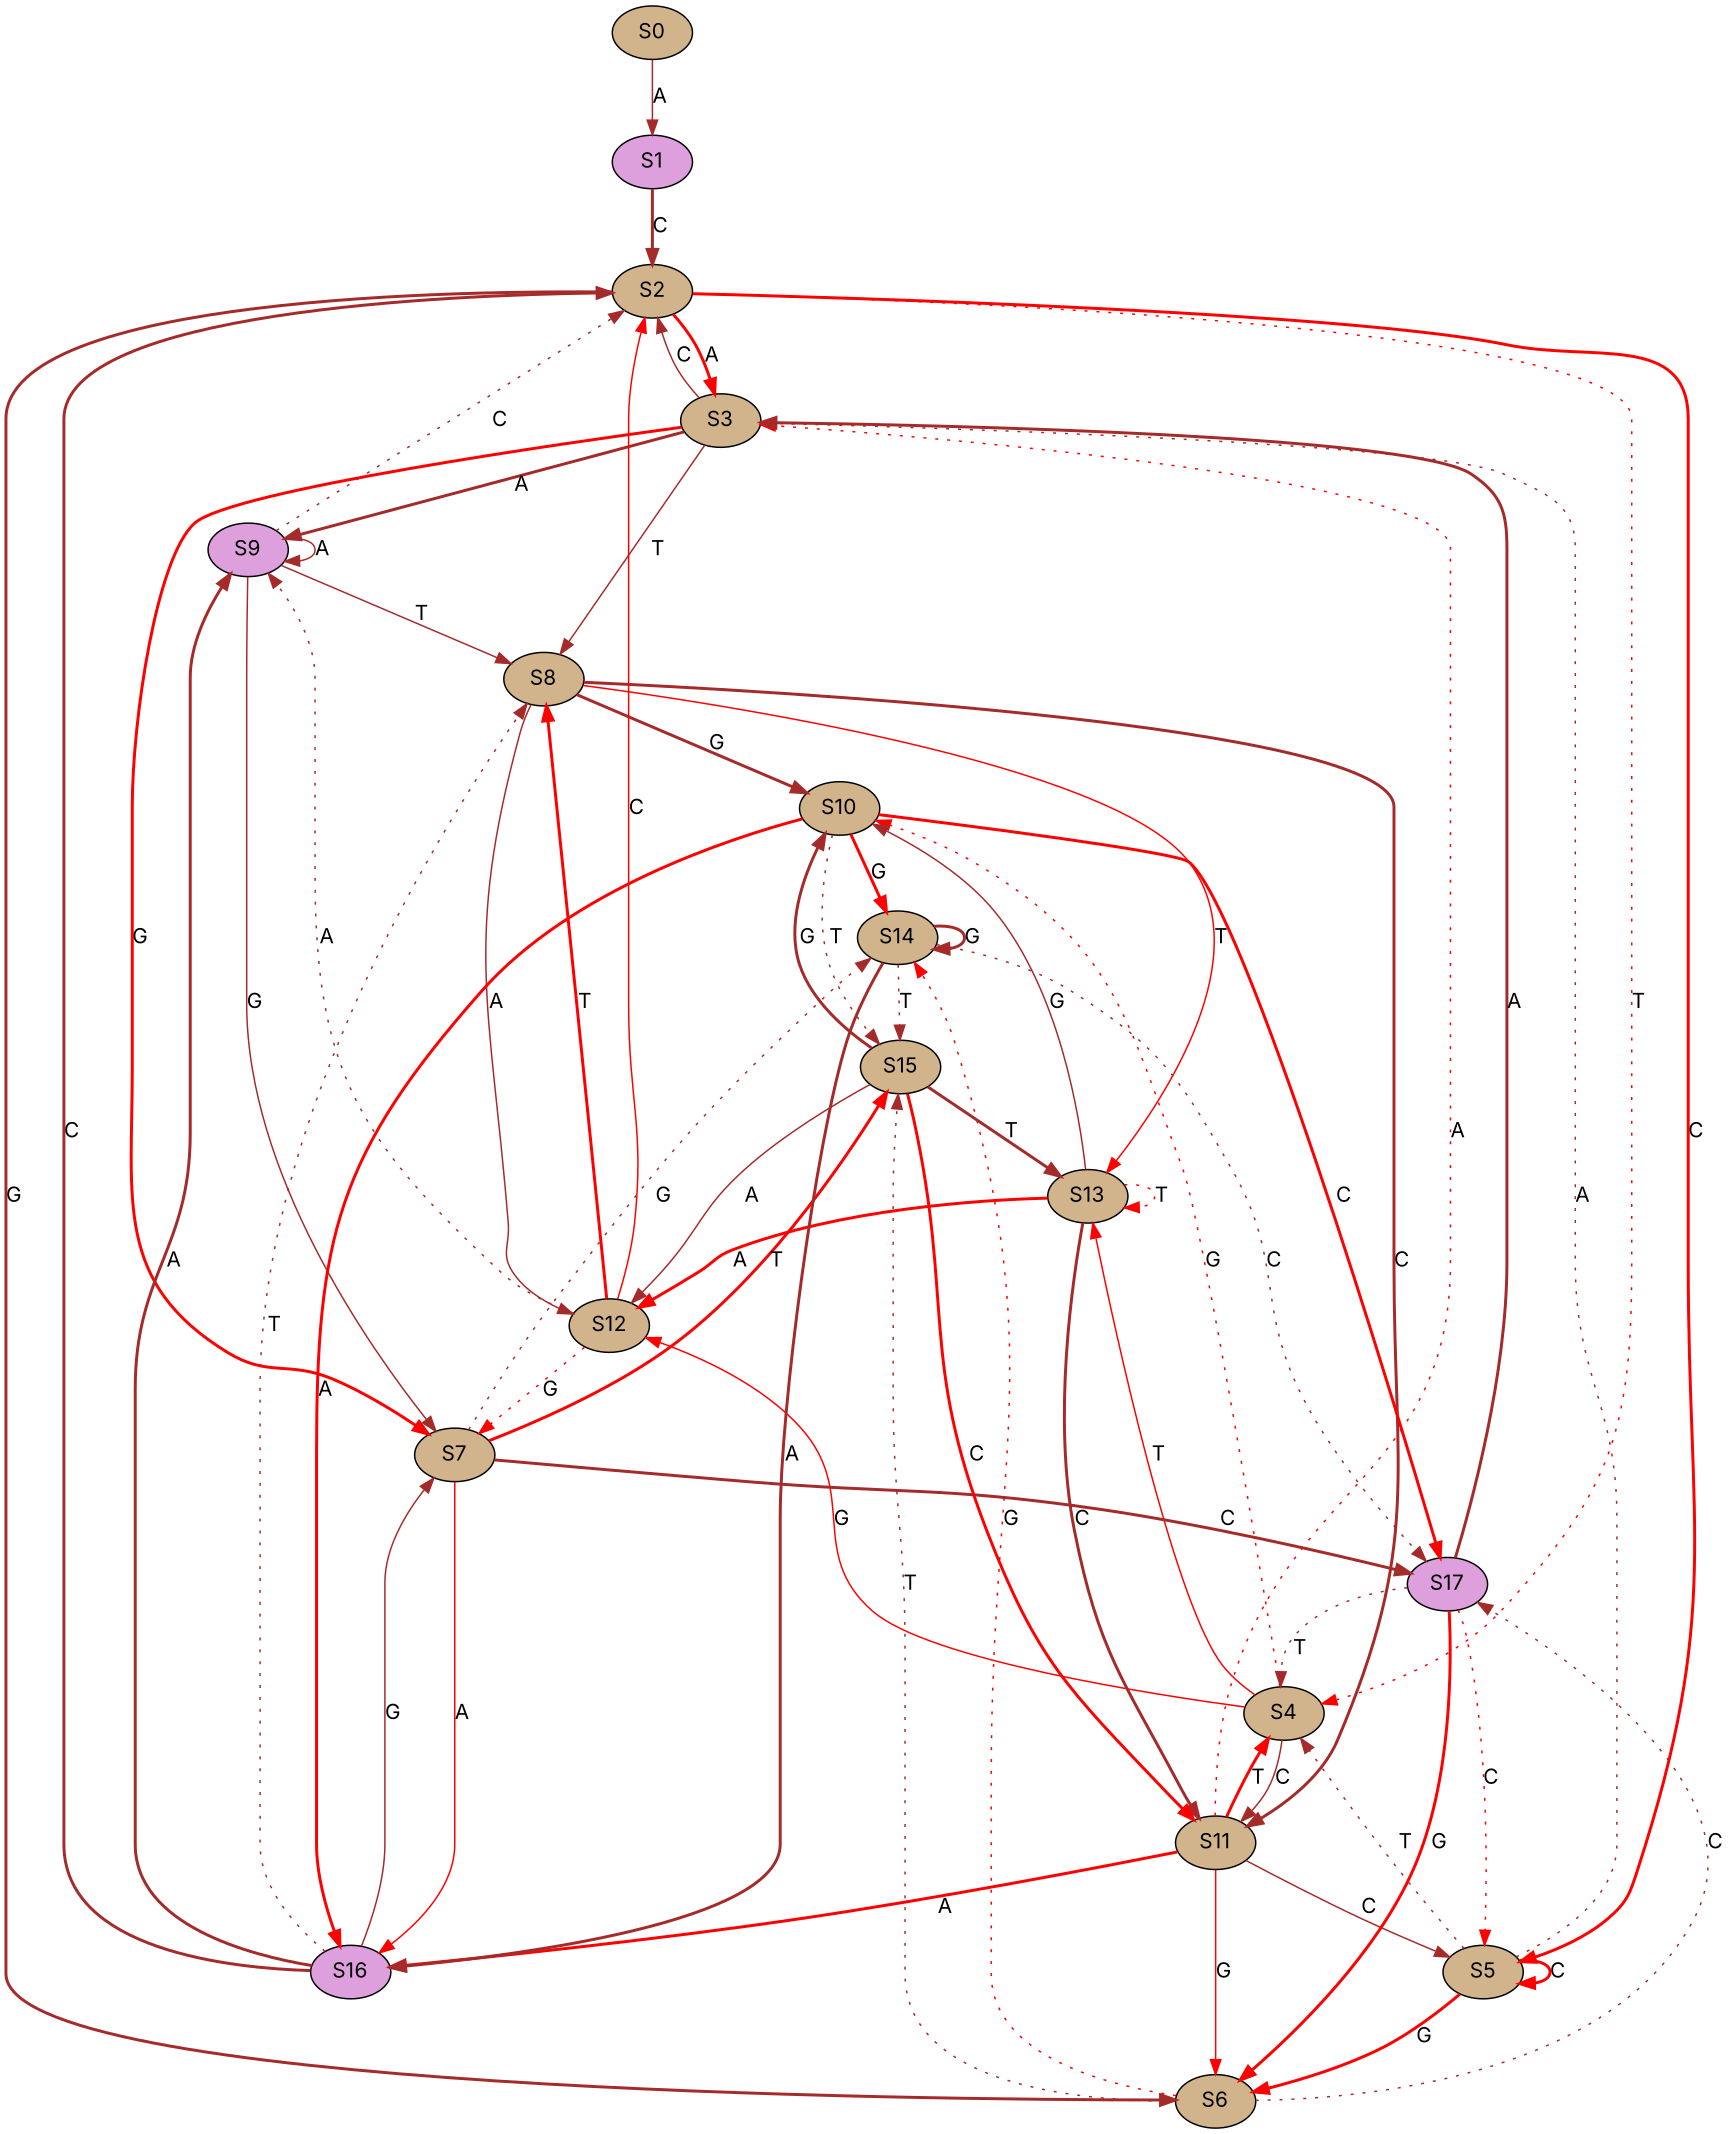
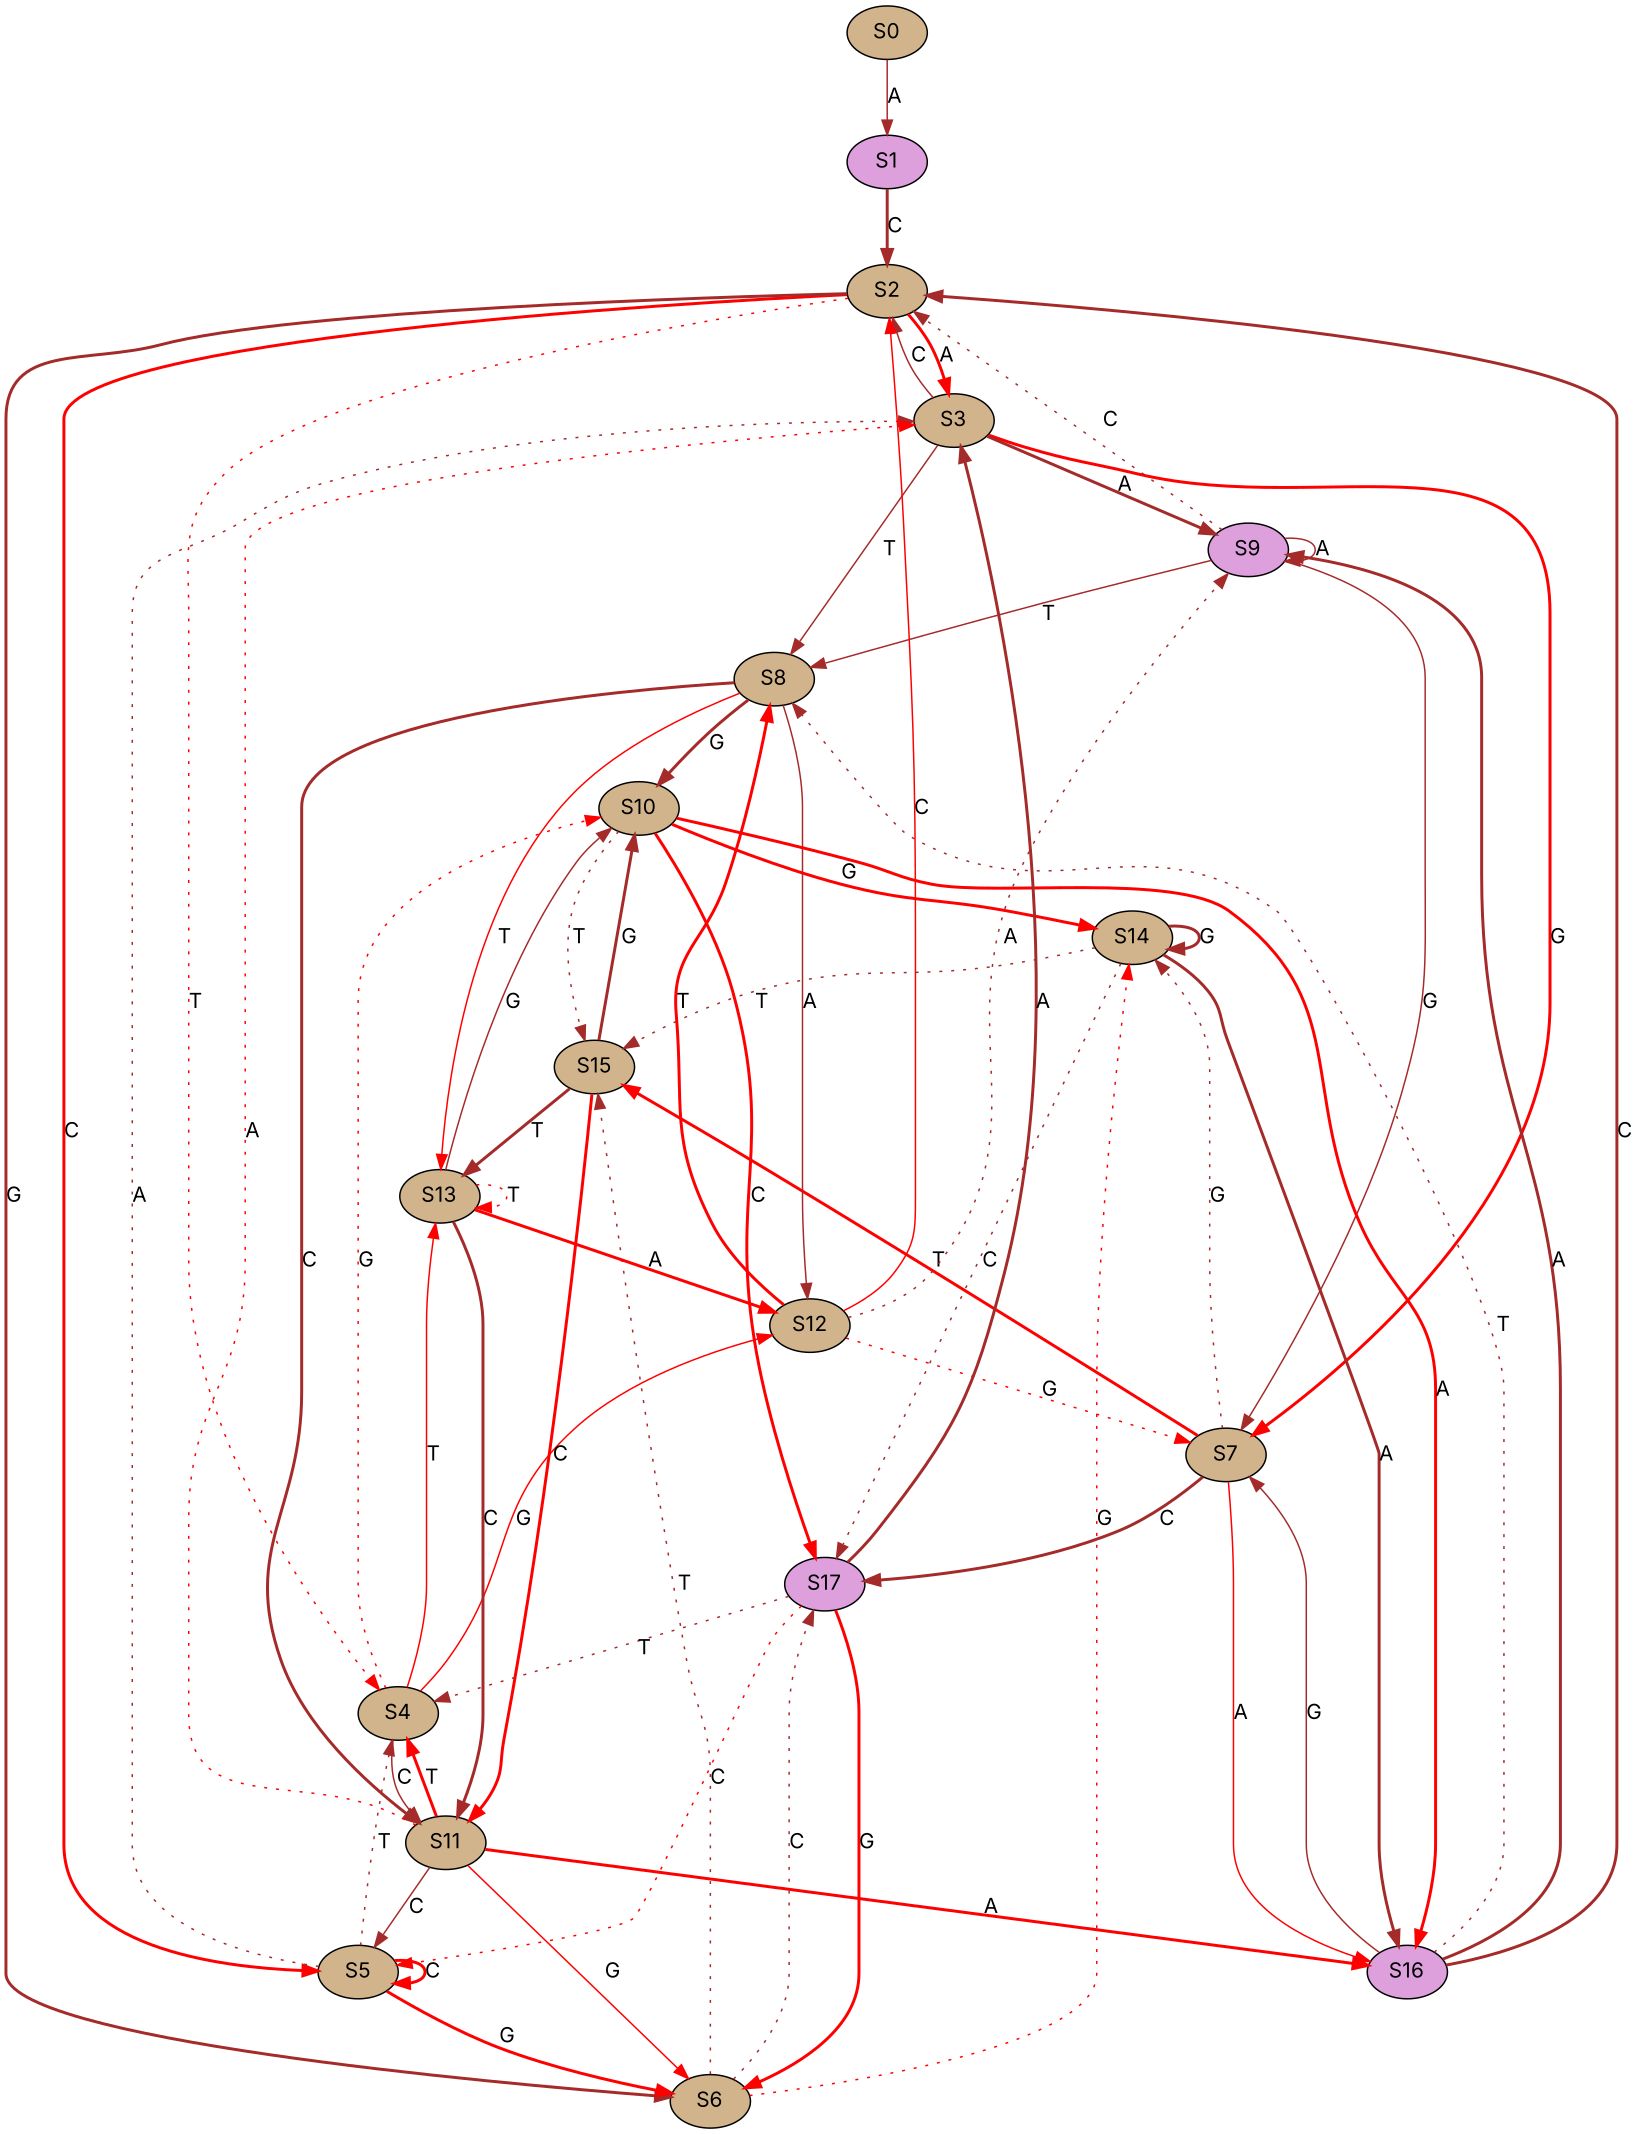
(741, 1172) -> none
